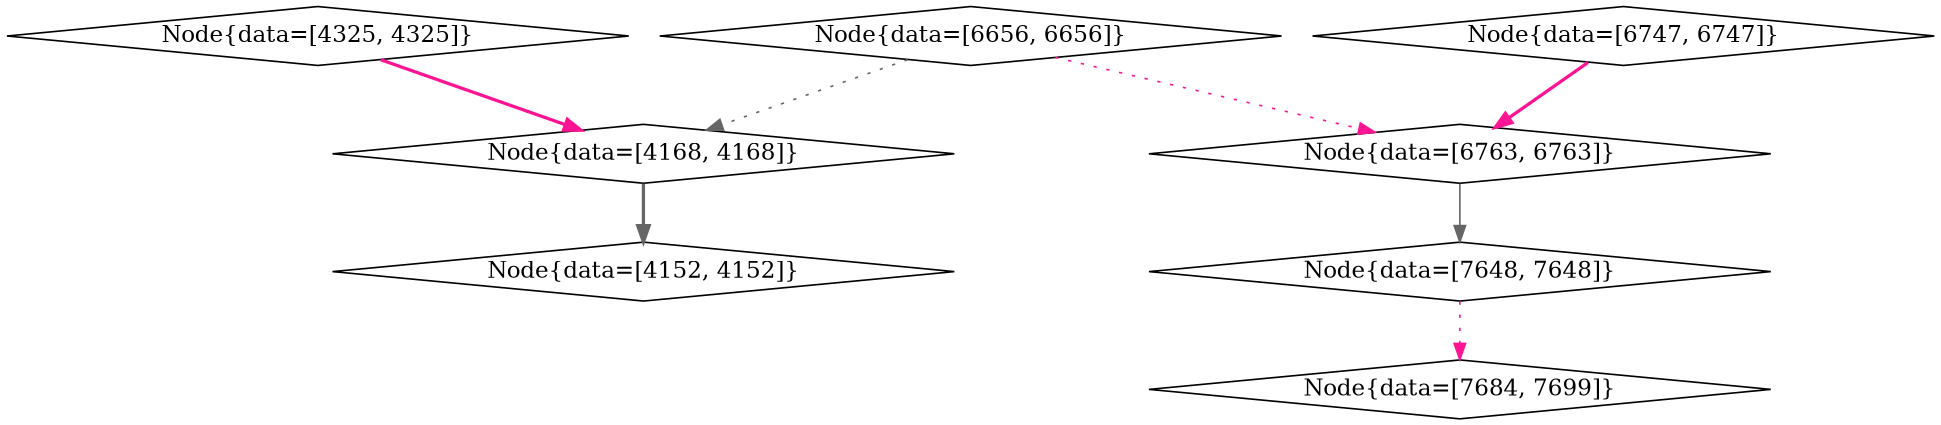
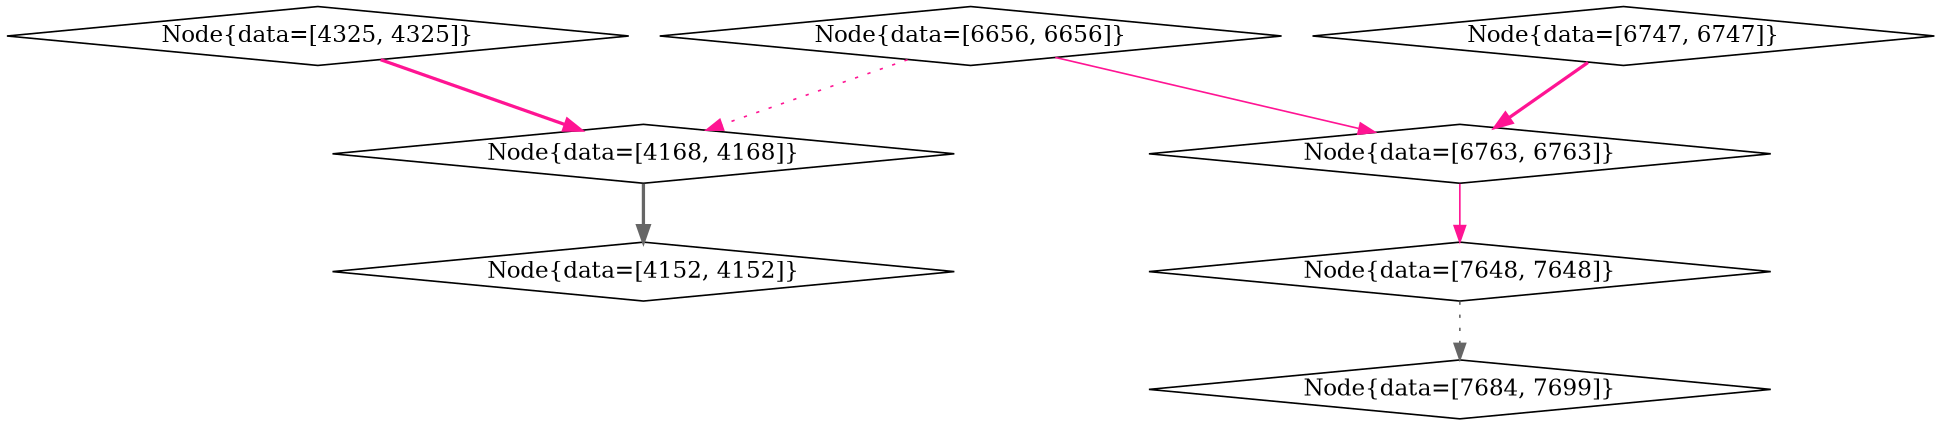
(815, 92) -> (815, 92)
(1207, 93) -> (1207, 93)
(1460, 205) -> (1460, 205)
(1460, 322) -> (1460, 322)
